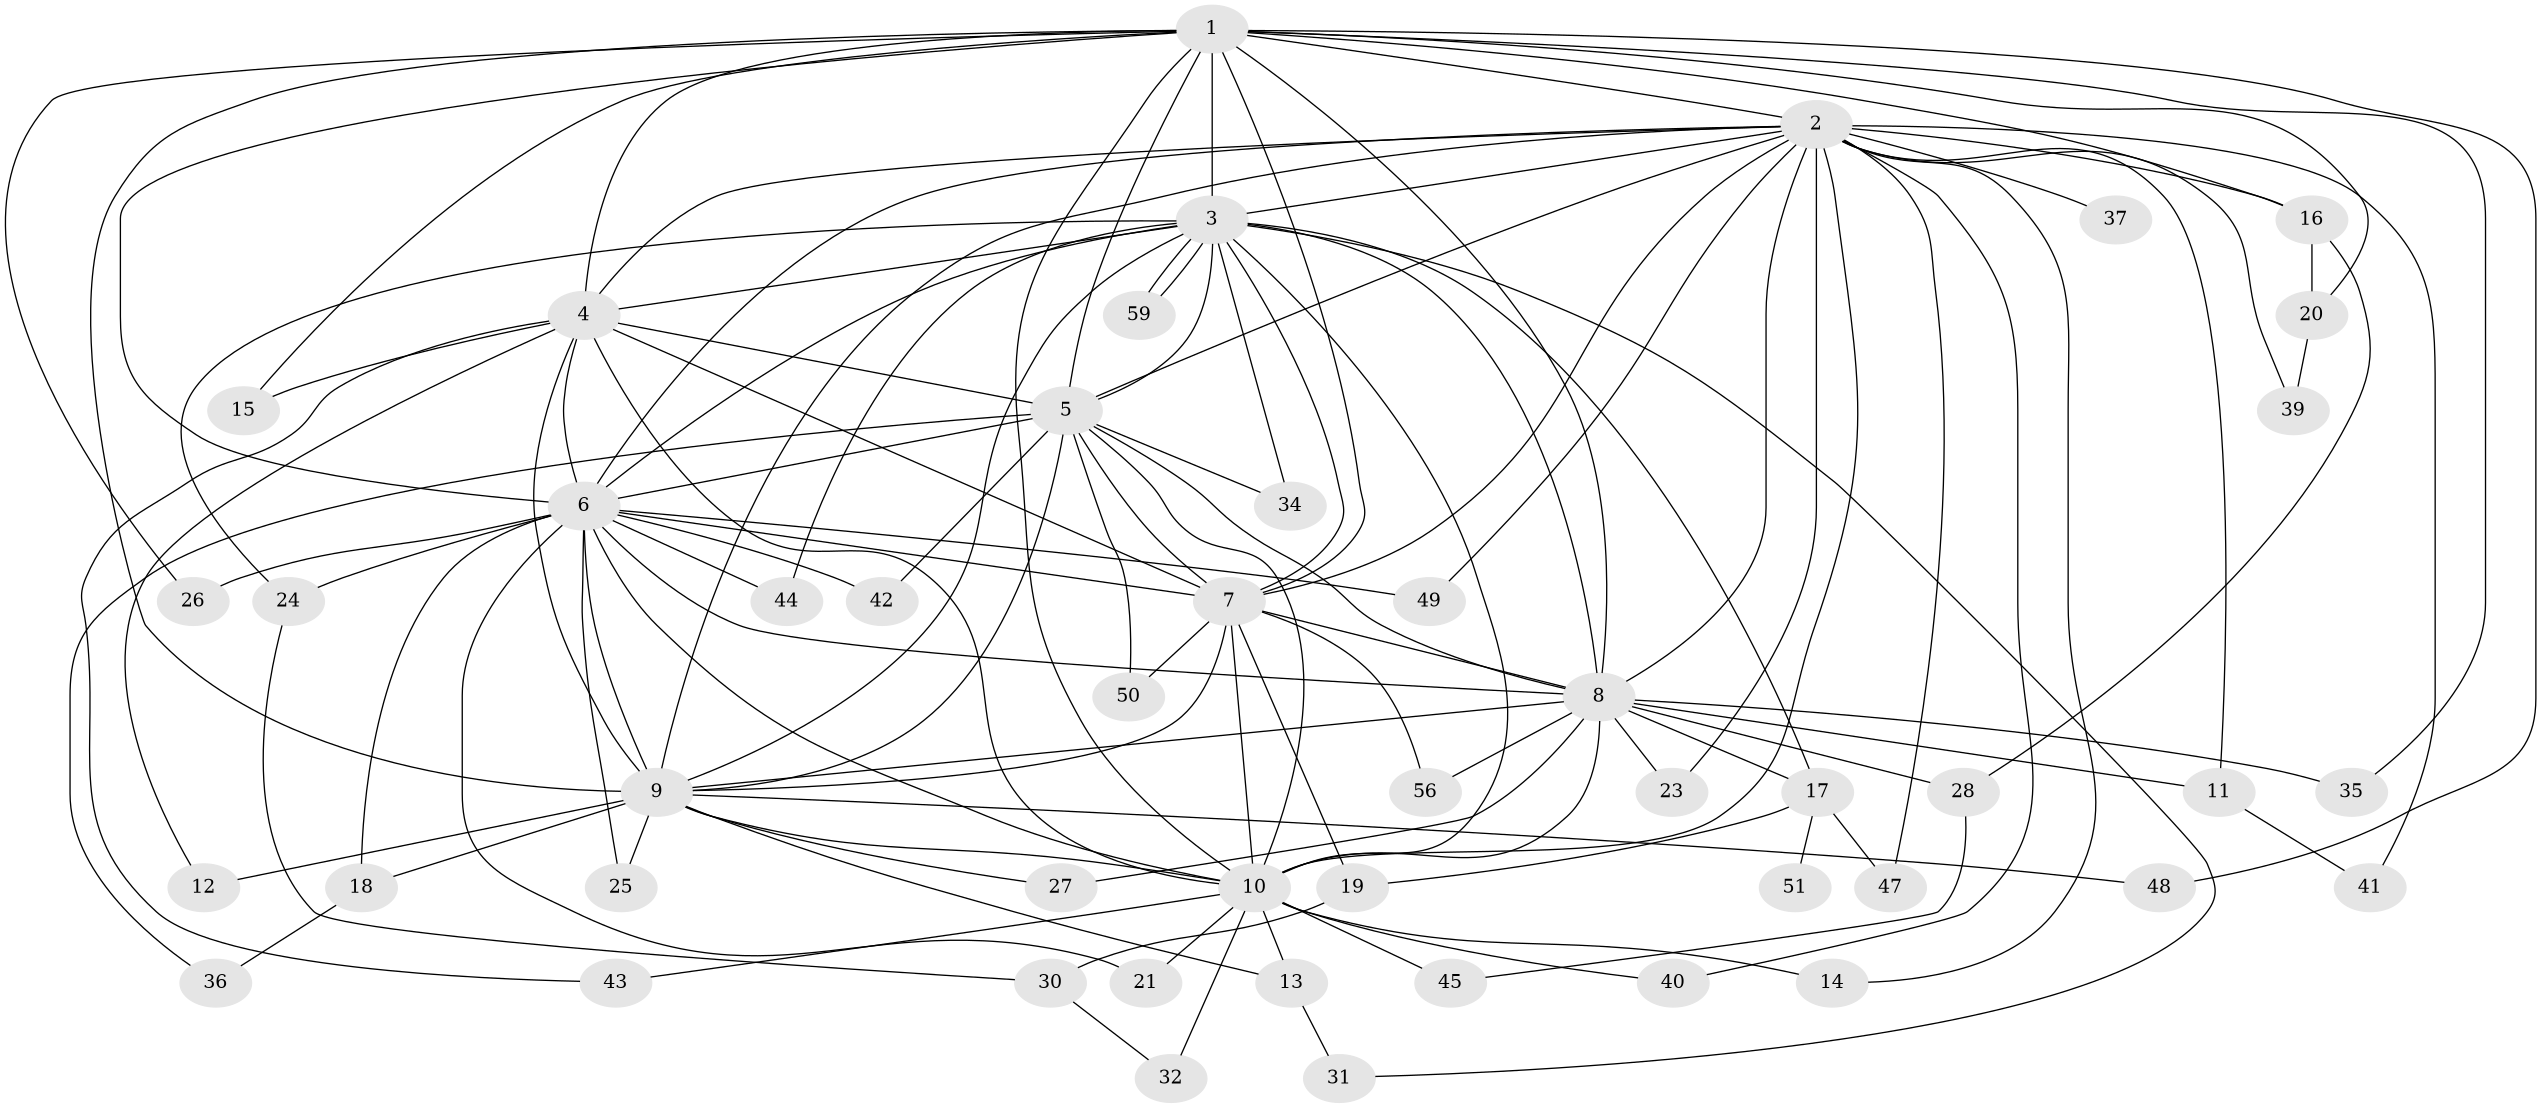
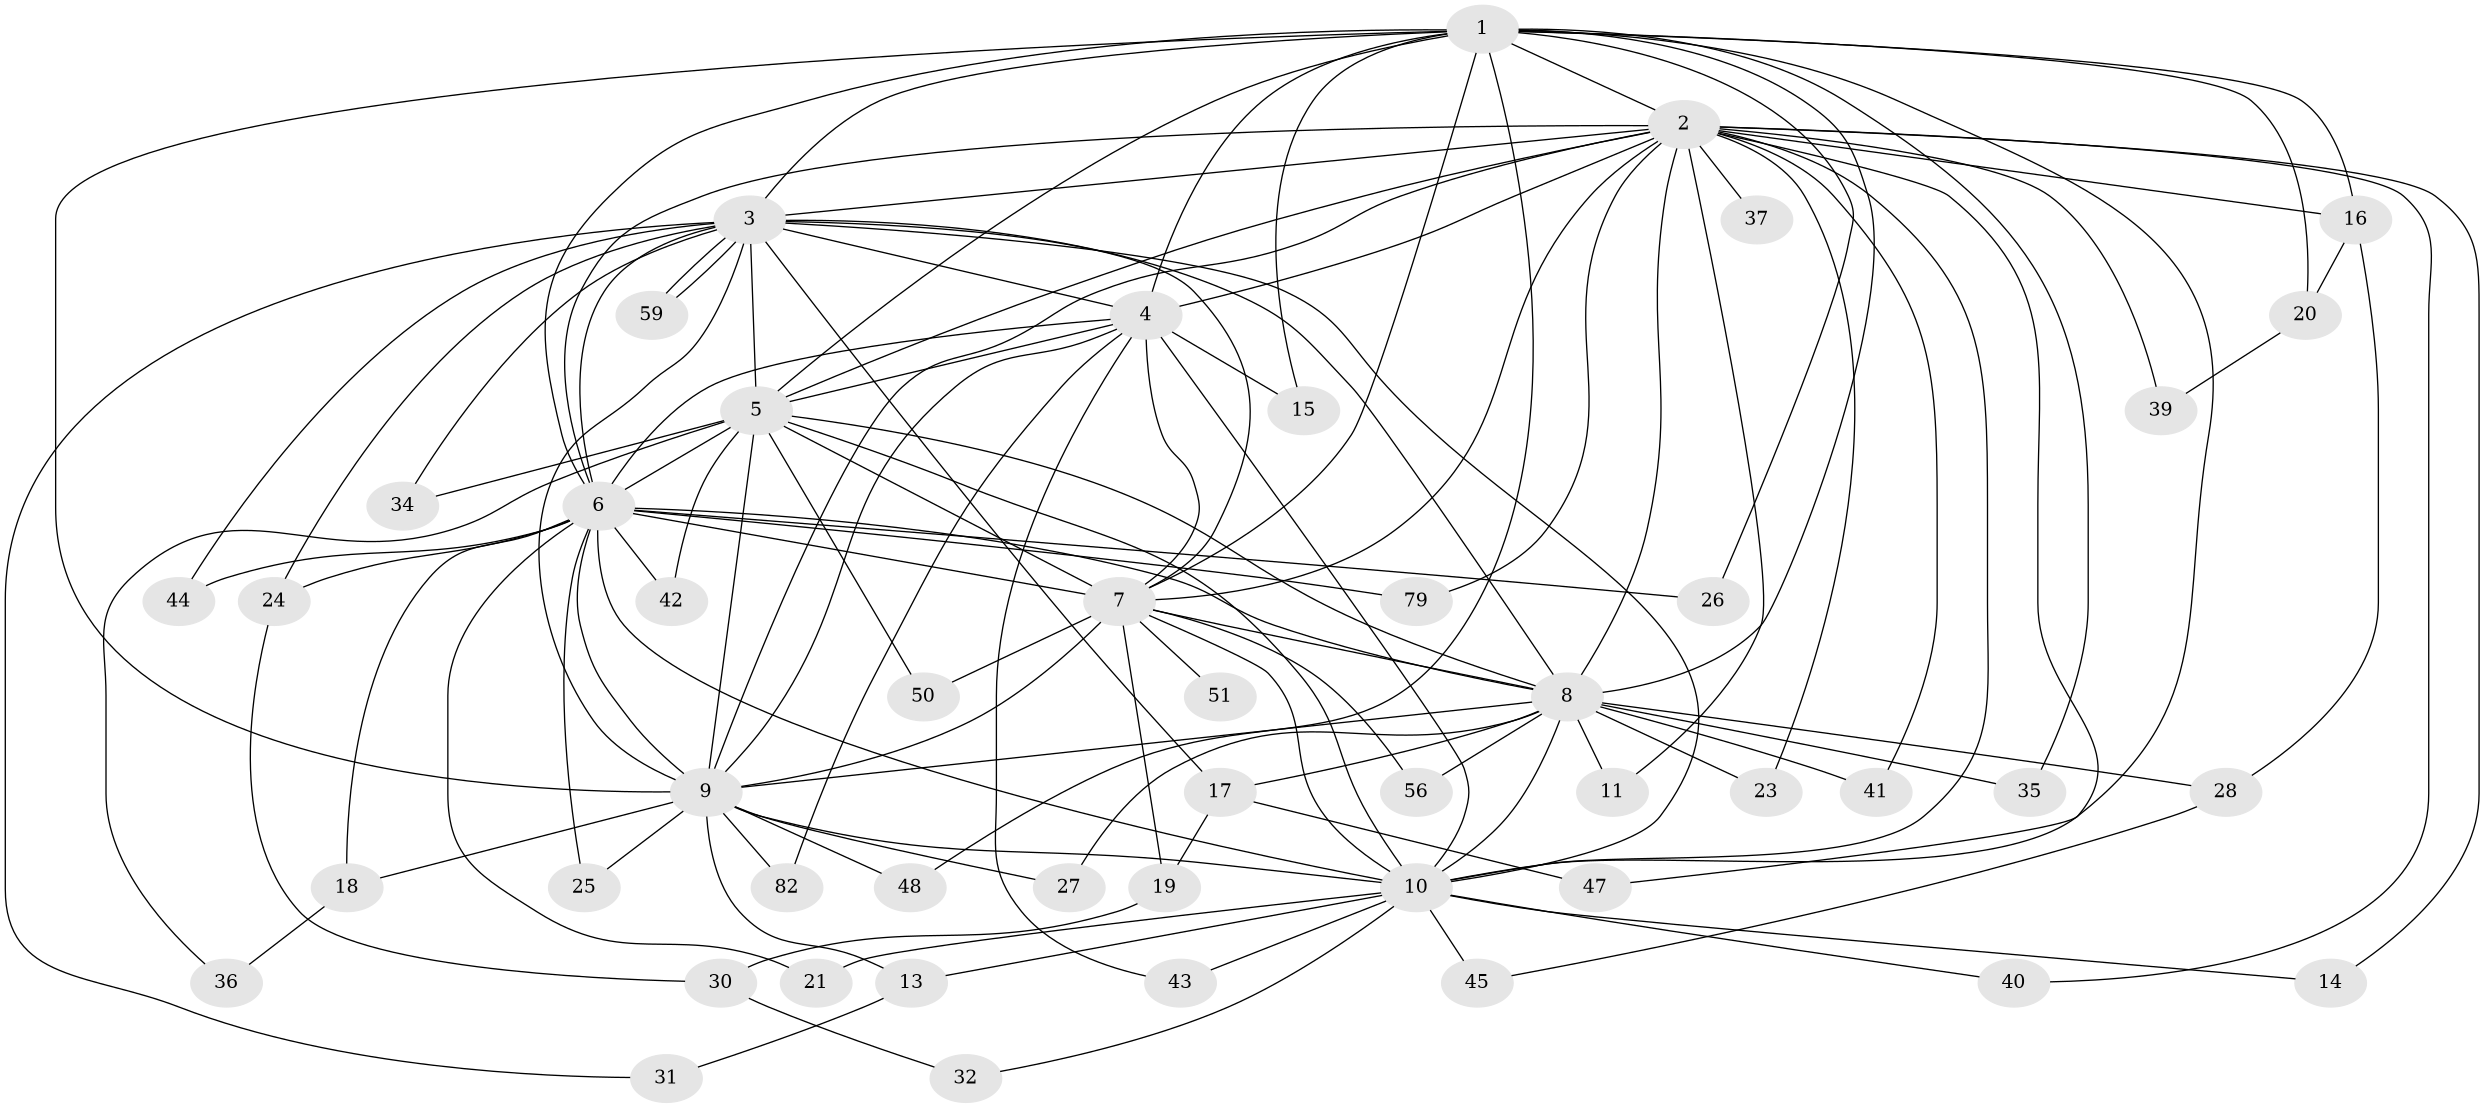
(1430, 602) -> (1416, 602)
(1806, 840) -> (1170, 649)
(2295, 840) -> (1724, 741)
(204, 888) -> (787, 888)
